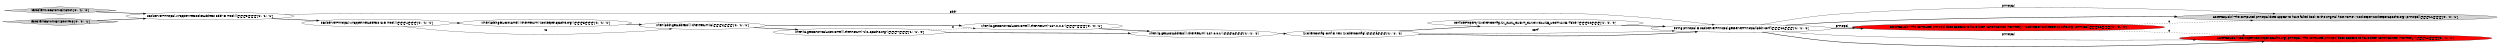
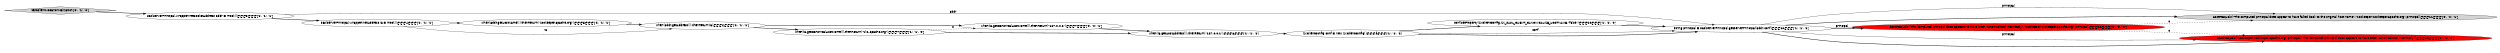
(60, 22) -> none
